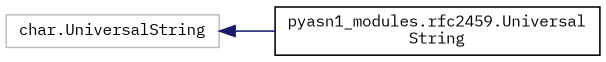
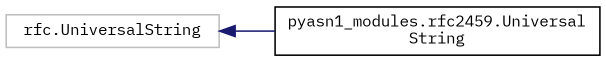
(113, 31) -> (113, 31)
